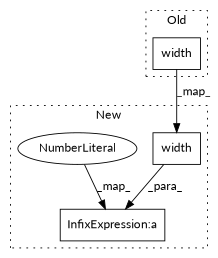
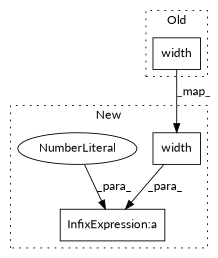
(114, 187) -> (114, 187)
